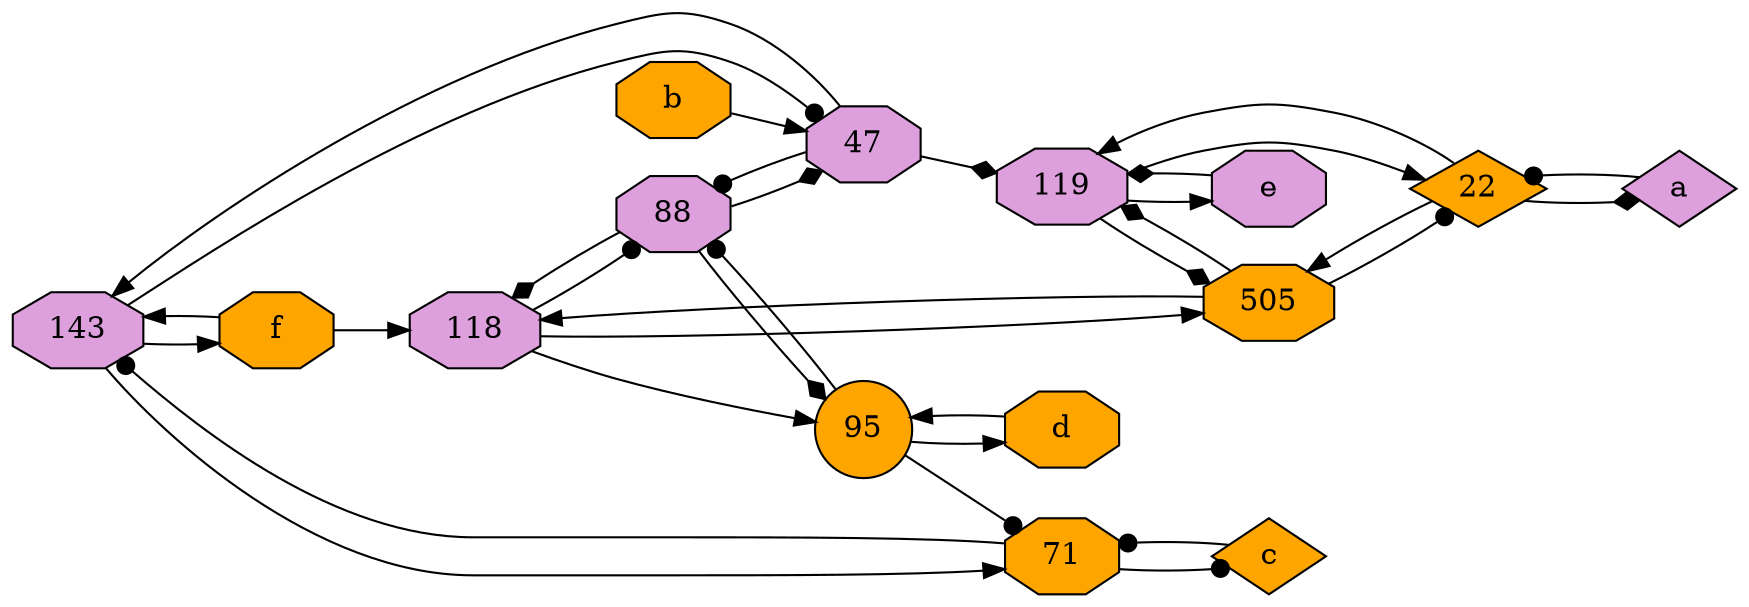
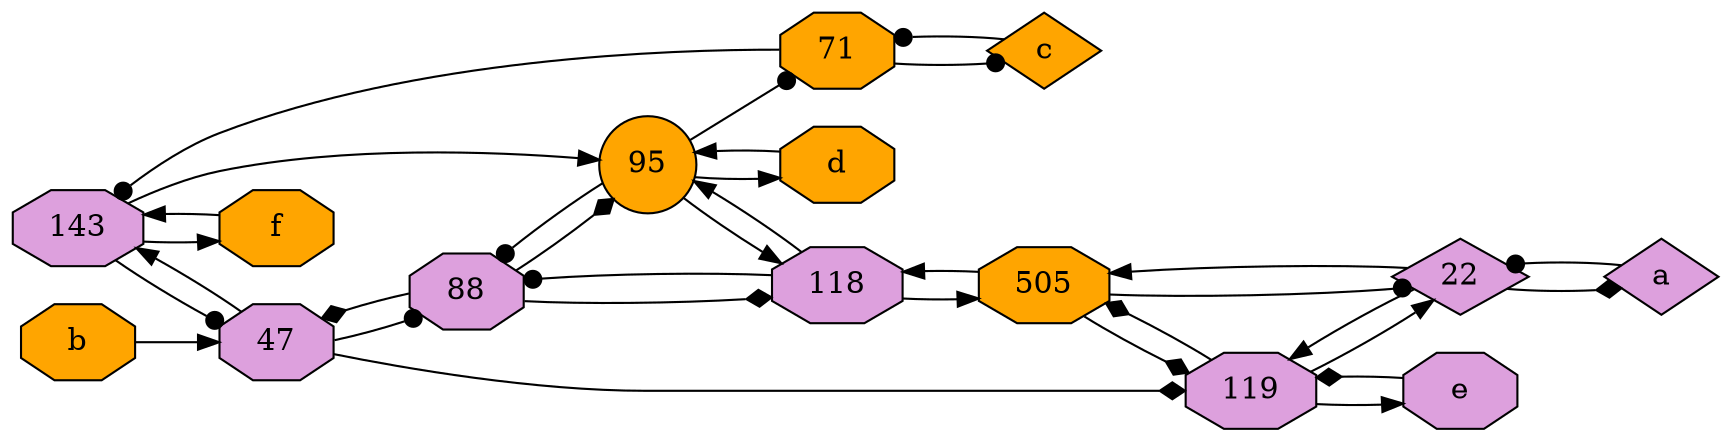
(1478, 189) -> (1460, 277)
(361, 330) -> (722, 226)
(511, 575) -> (350, 155)
